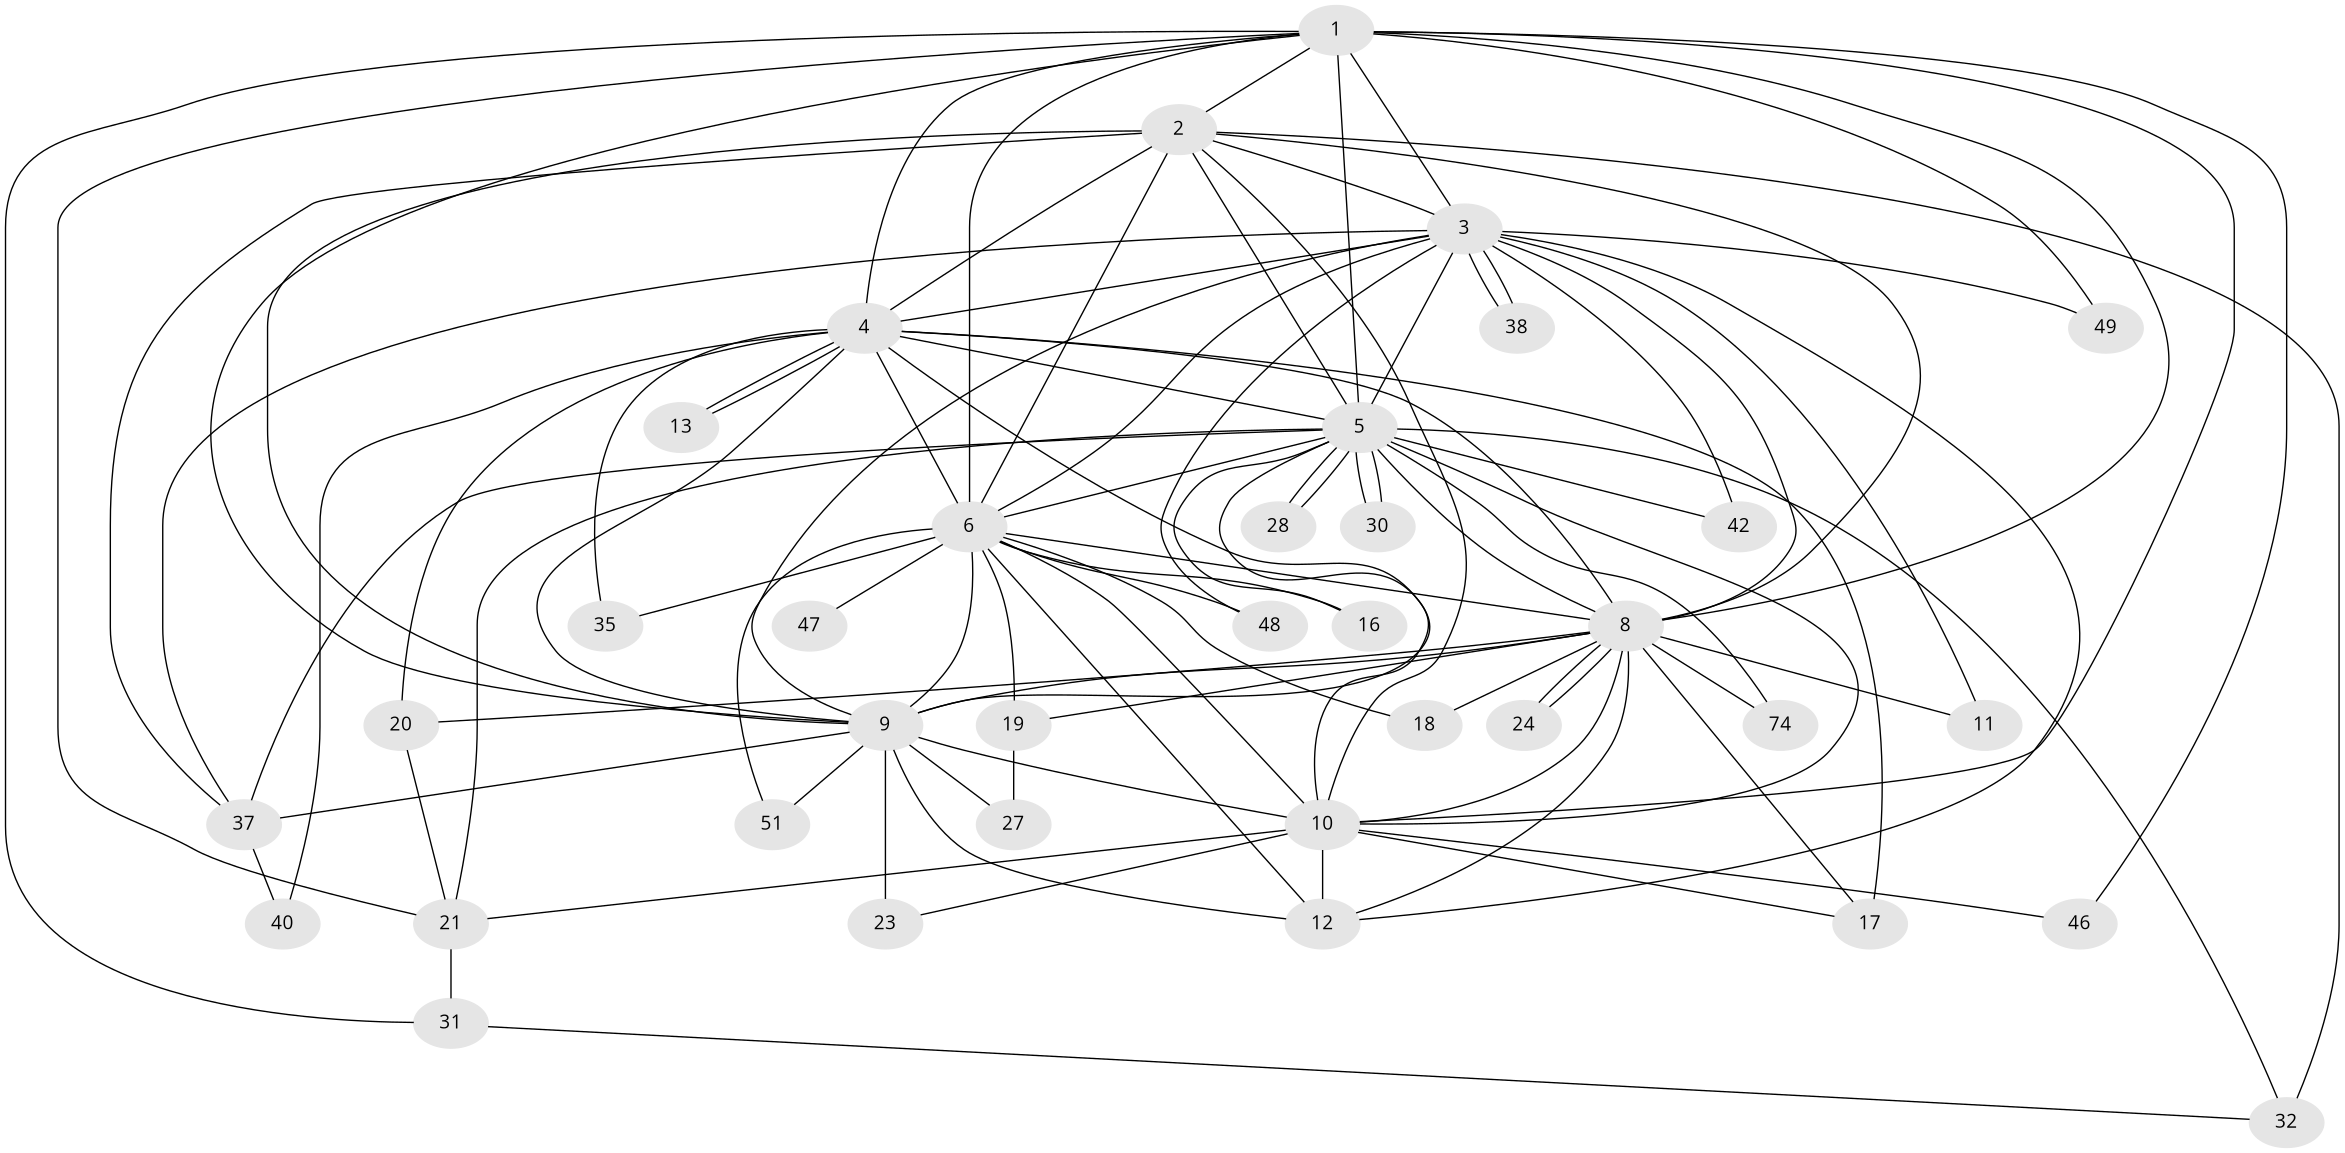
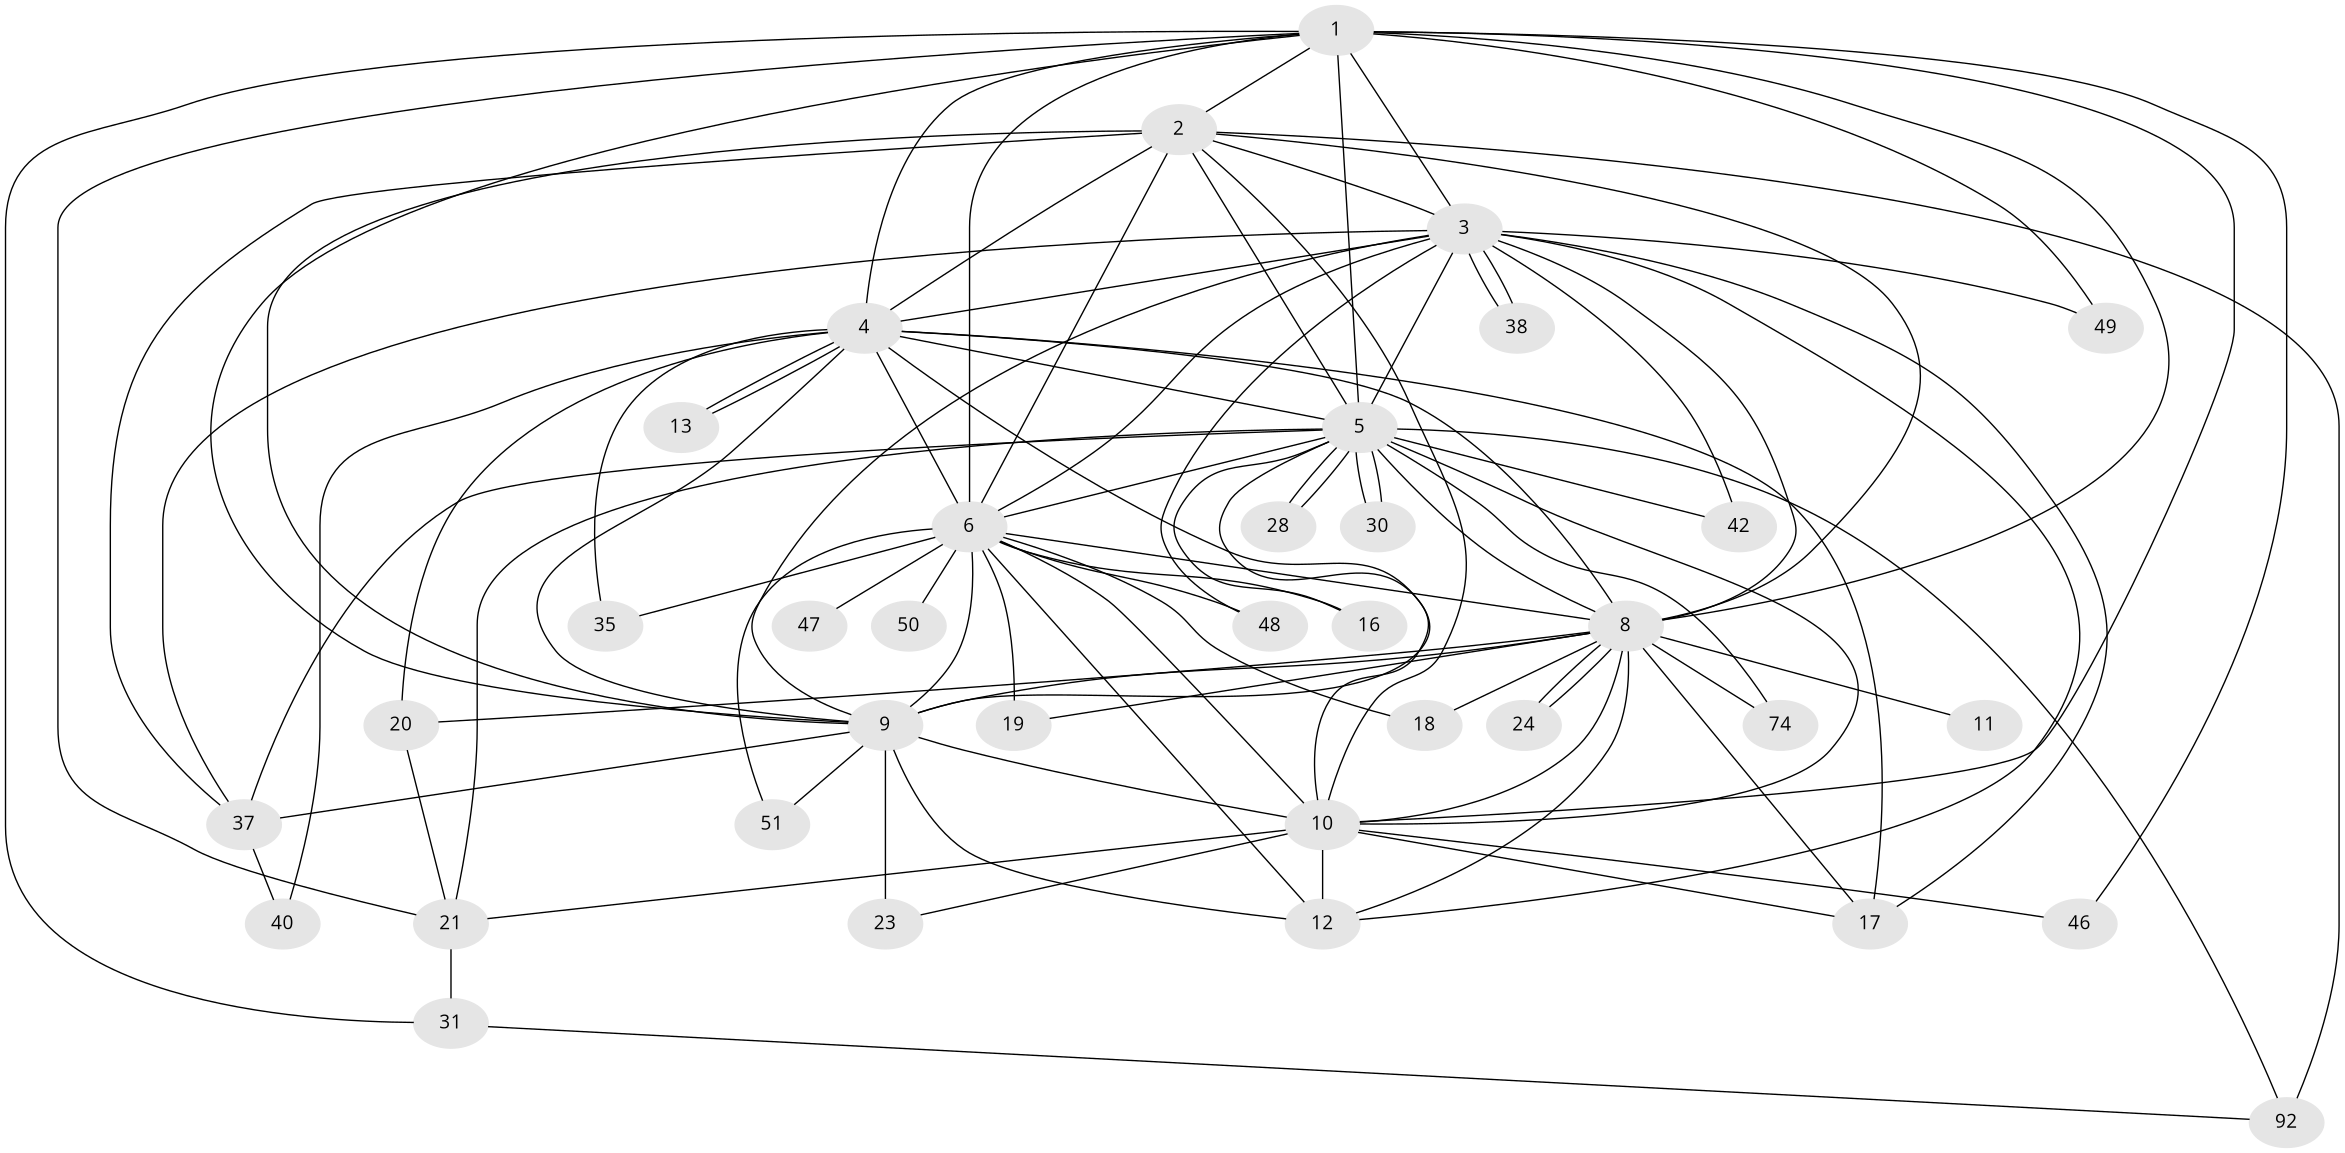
(1795, 406) -> (2014, 450)
none -> (909, 626)
(1014, 825) -> none
(2287, 1123) -> (2287, 1123)
